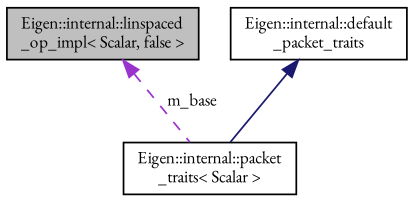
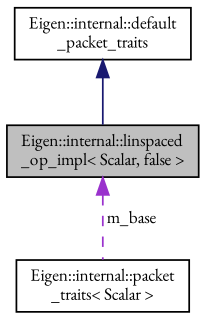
(259, 108) -> (103, 101)
